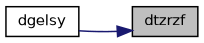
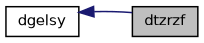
(98, 32) -> (113, 12)
